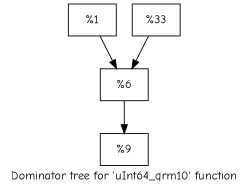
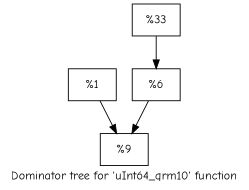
(106, 48) -> (106, 113)
